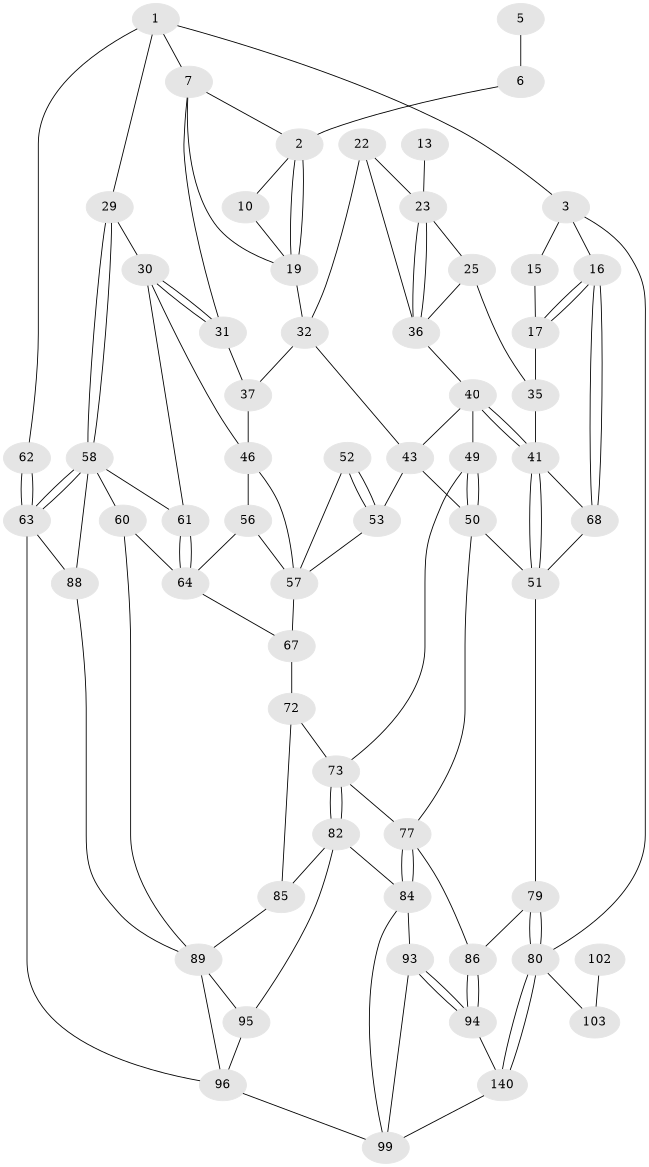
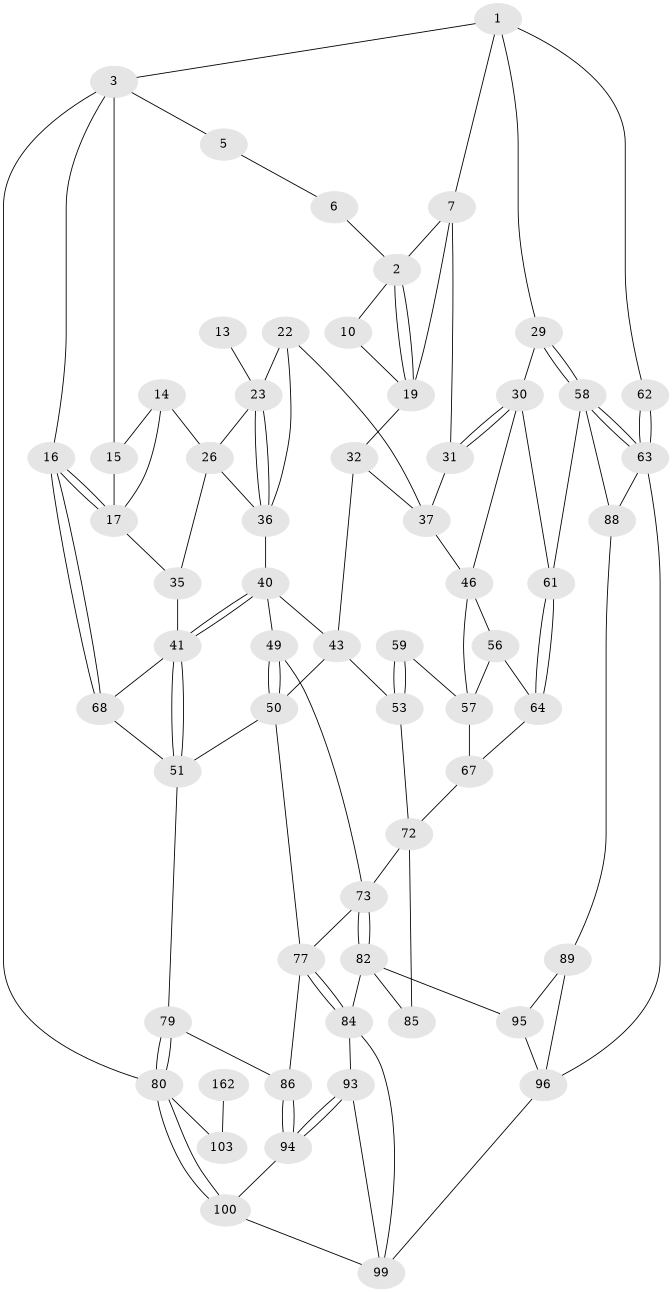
none -> (169, 113)
(340, 240) -> (368, 419)
(472, 270) -> (210, 458)
none -> (162, 395)
(347, 458) -> (400, 646)
(123, 521) -> none
(336, 552) -> (404, 772)
(240, 928) -> none
(600, 960) -> (224, 1085)
(502, 1085) -> (226, 1210)
